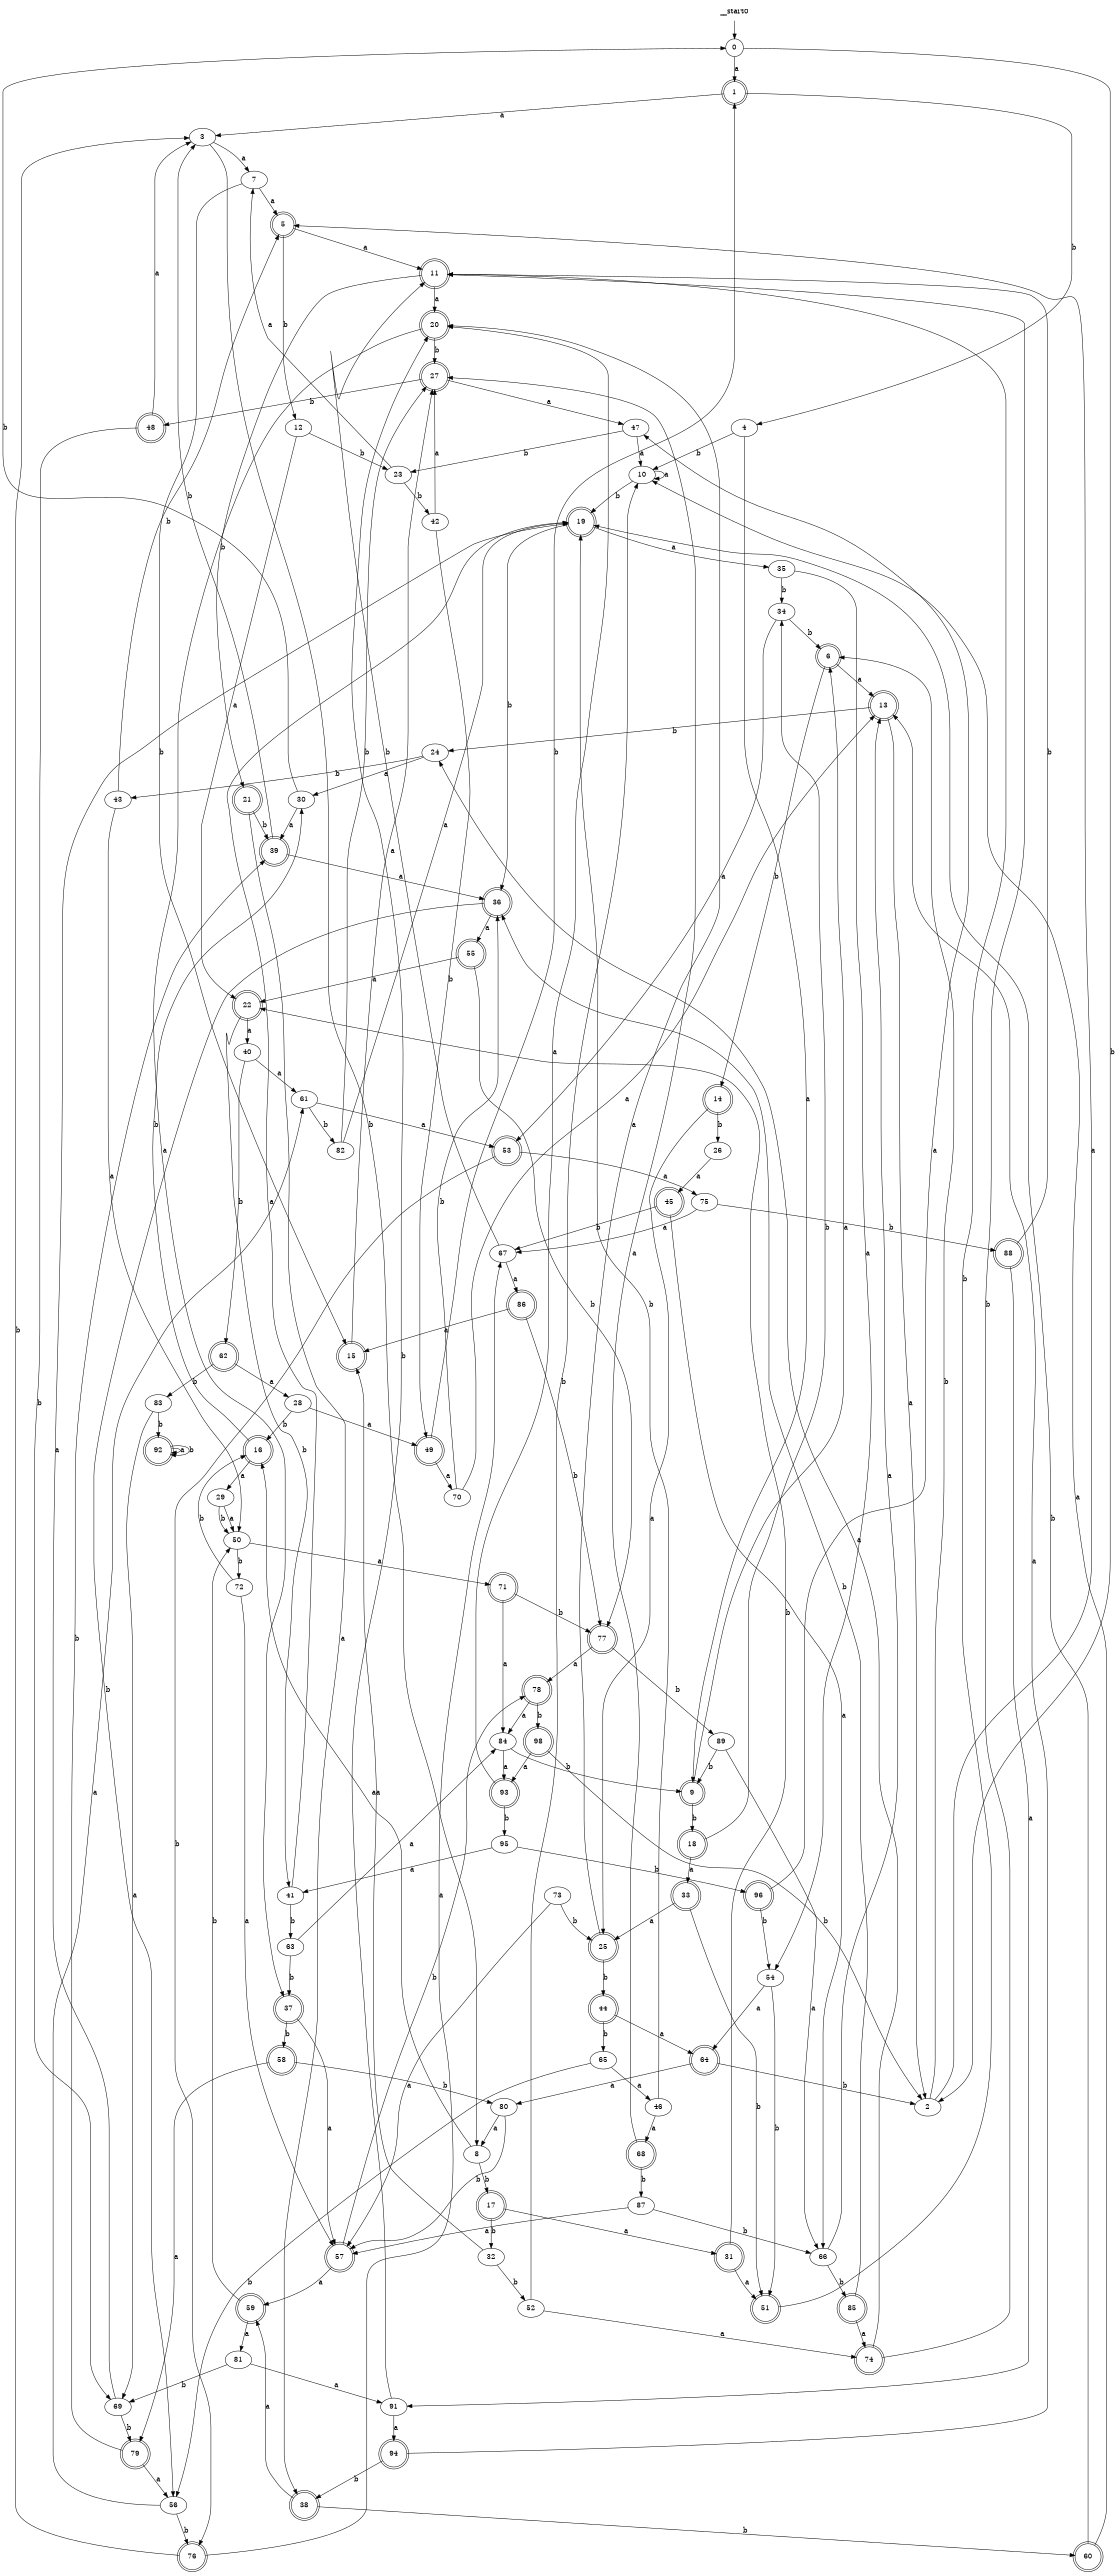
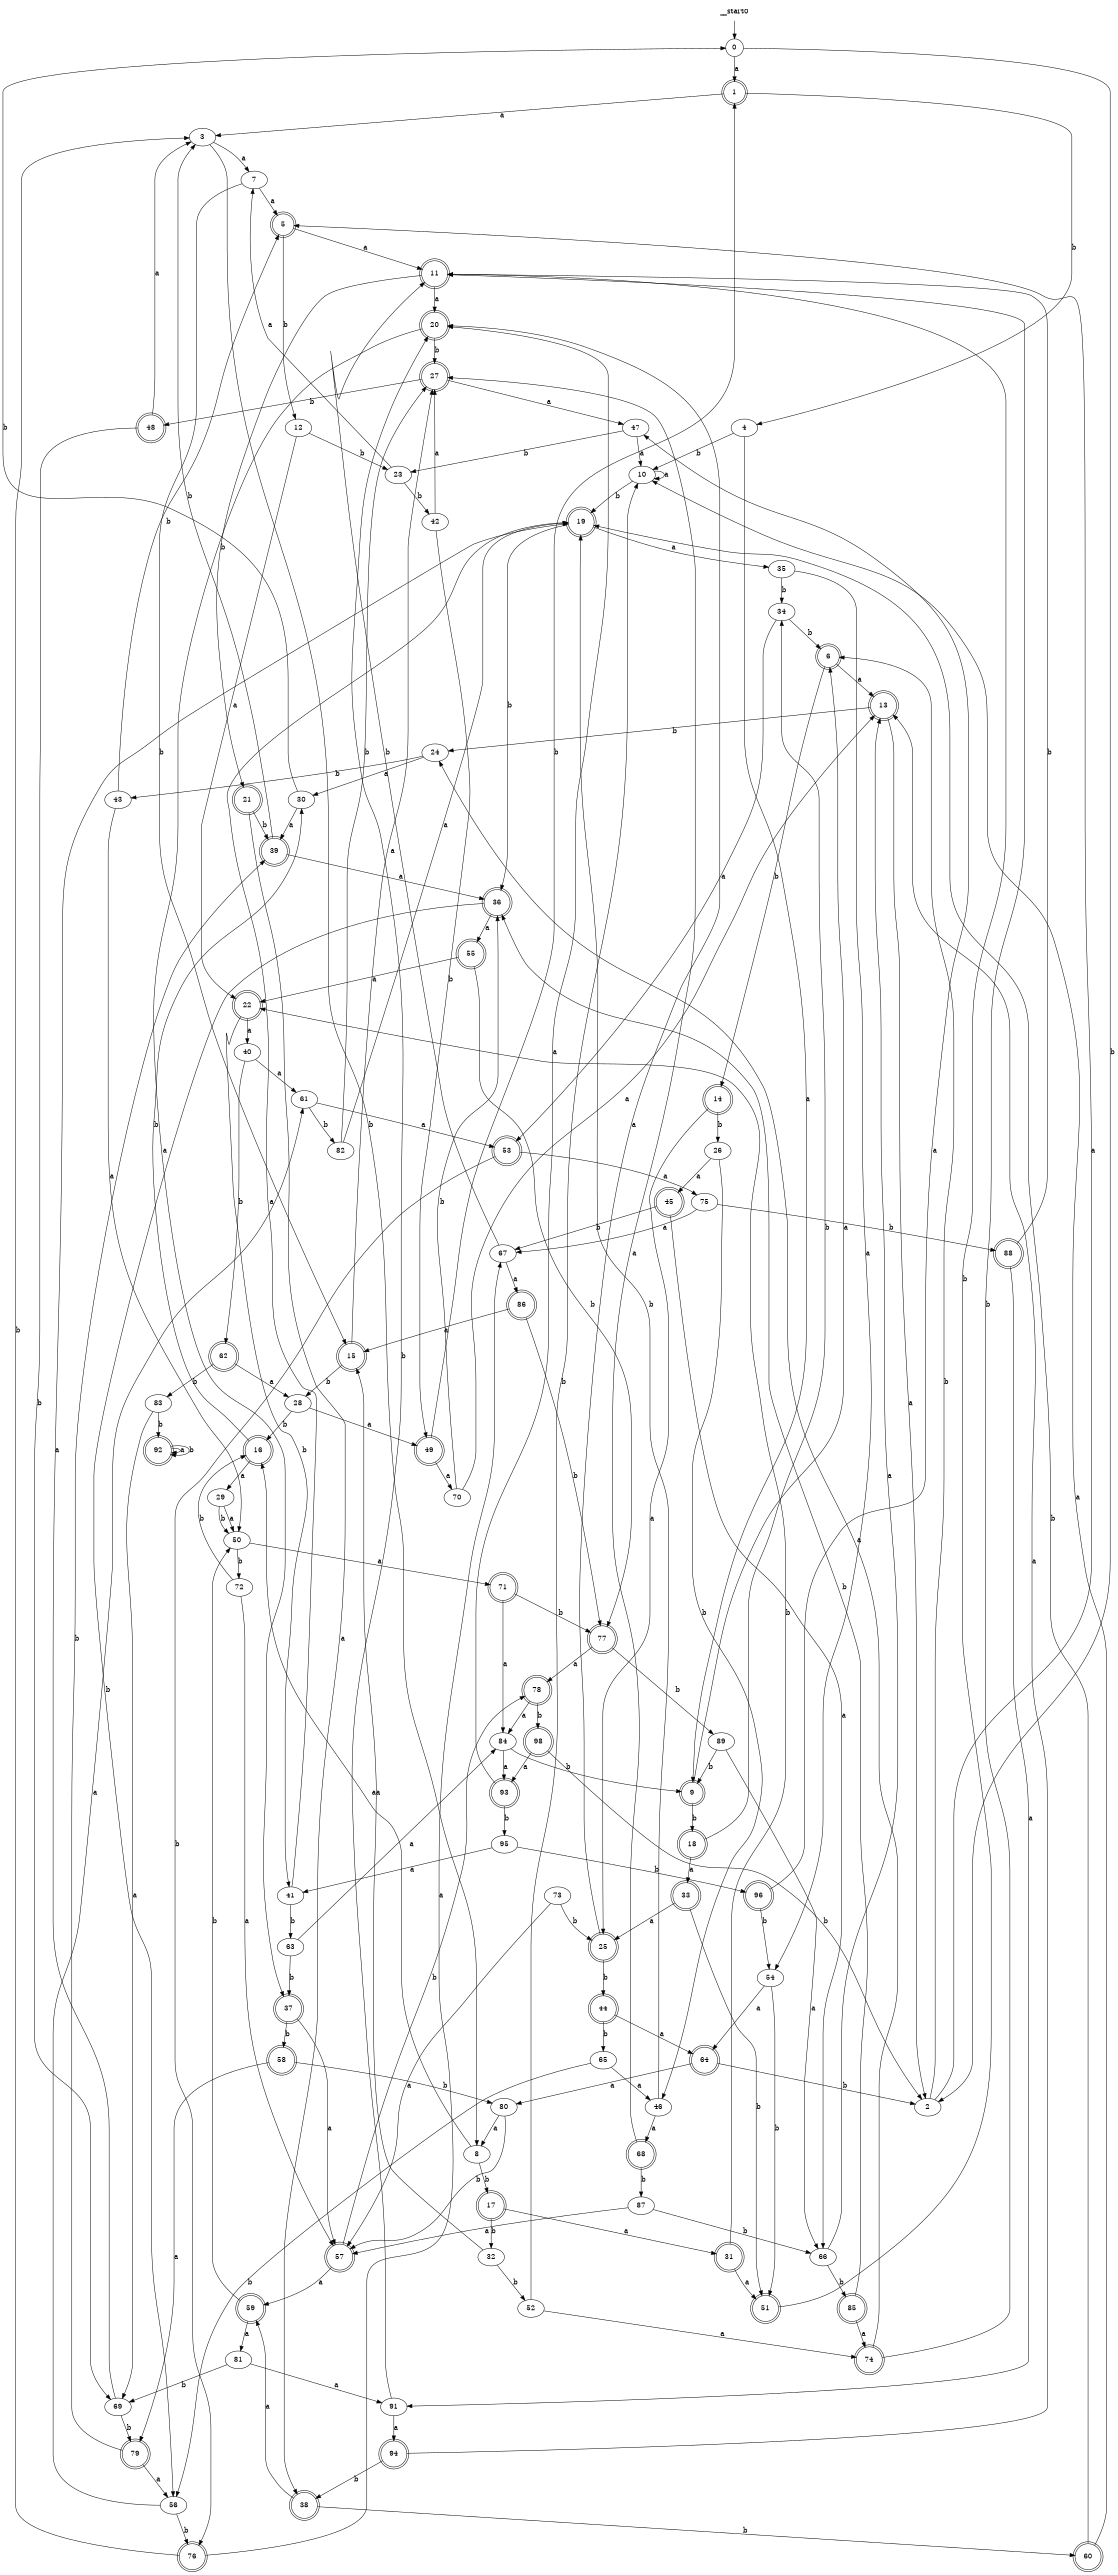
none -> (326, 1379)
none -> (702, 1616)
